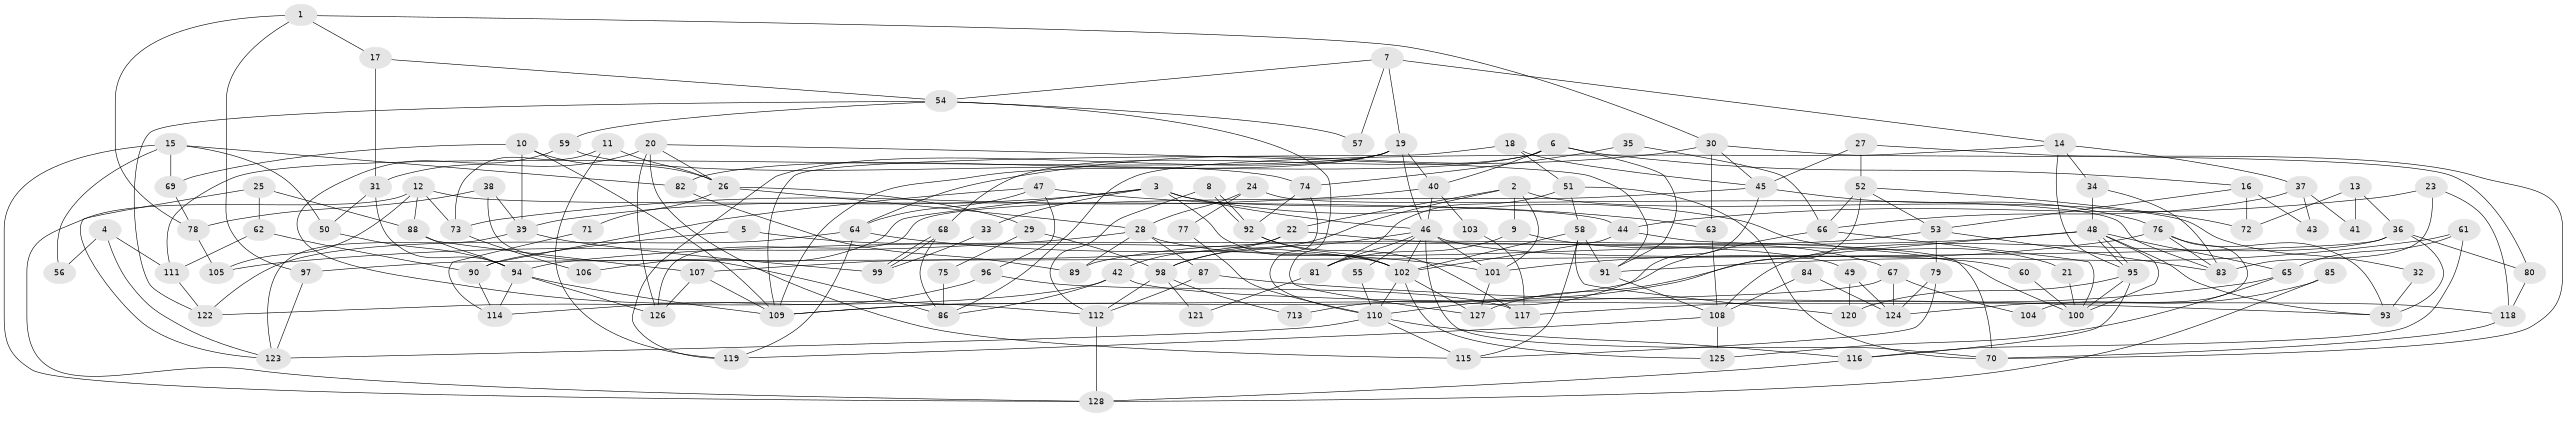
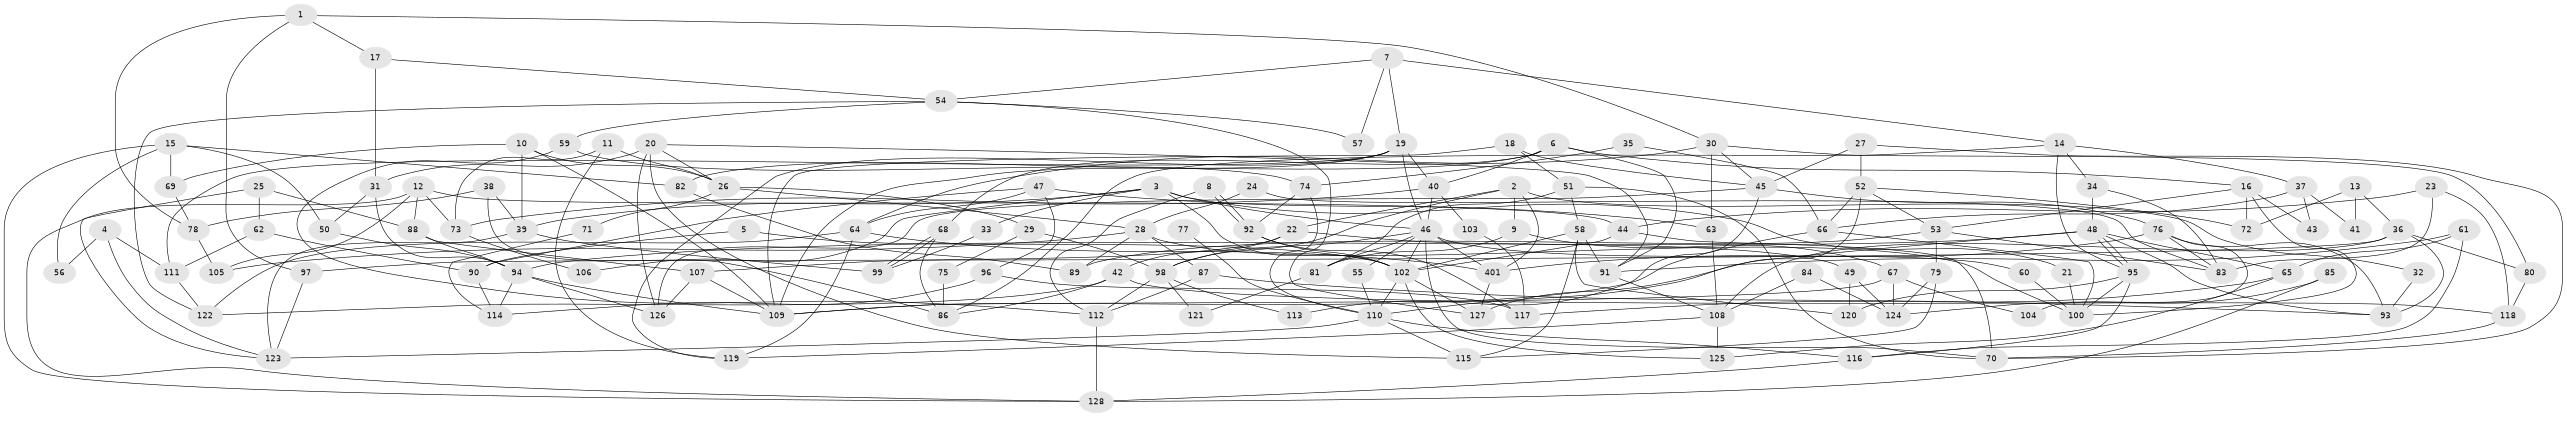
(1218, 208) -> none
(1493, 273) -> (1493, 273)
(2157, 280) -> (2298, 298)
(1295, 316) -> (1295, 316)
